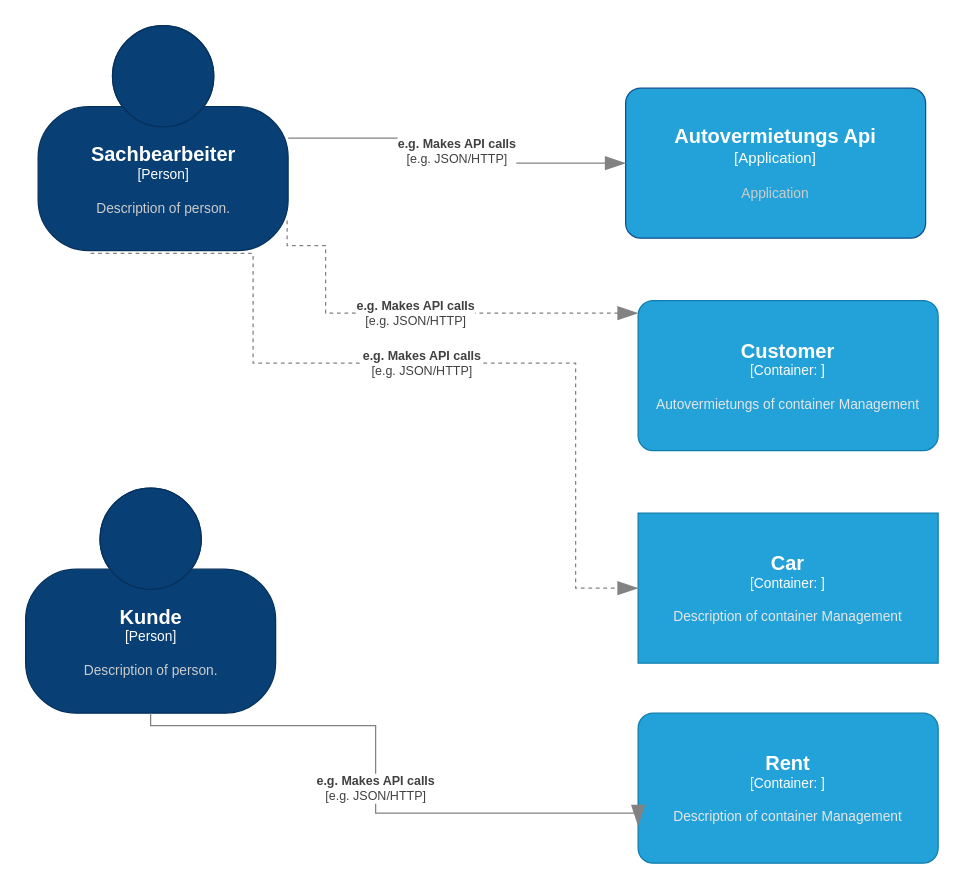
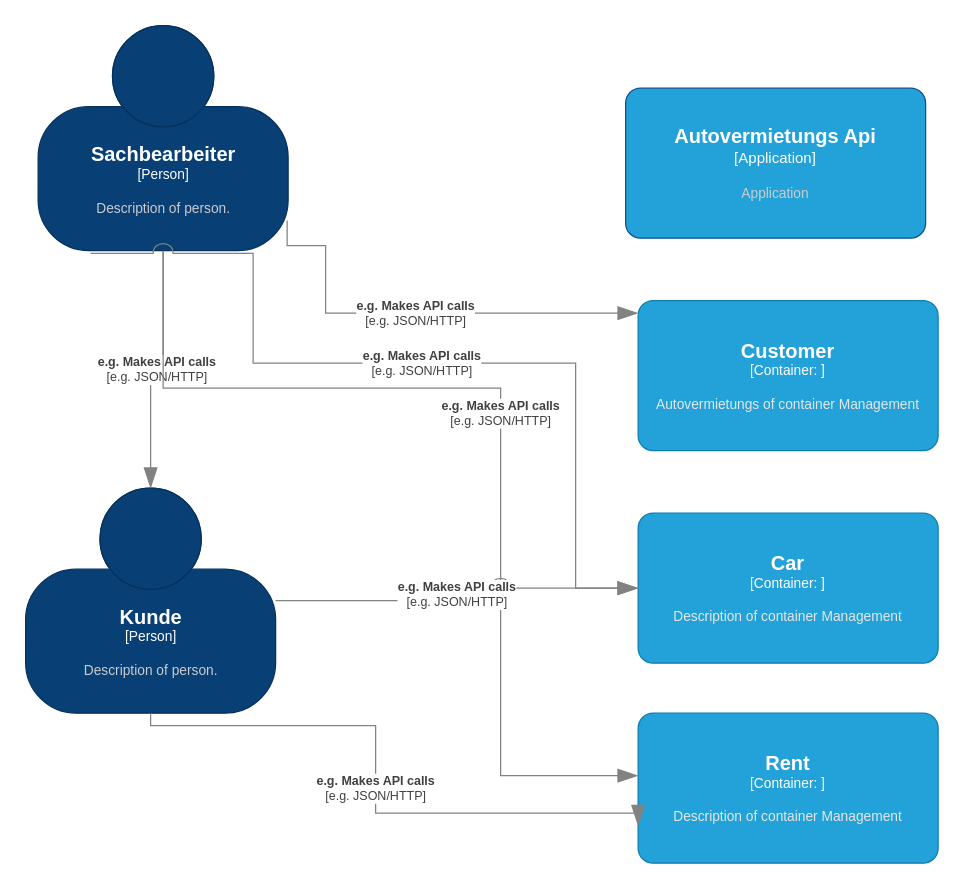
(470, 163) -> (151, 419)
(326, 262) -> (326, 262)
(253, 283) -> (253, 280)
(788, 588) -> (788, 588)
none -> (352, 601)
none -> (501, 638)
